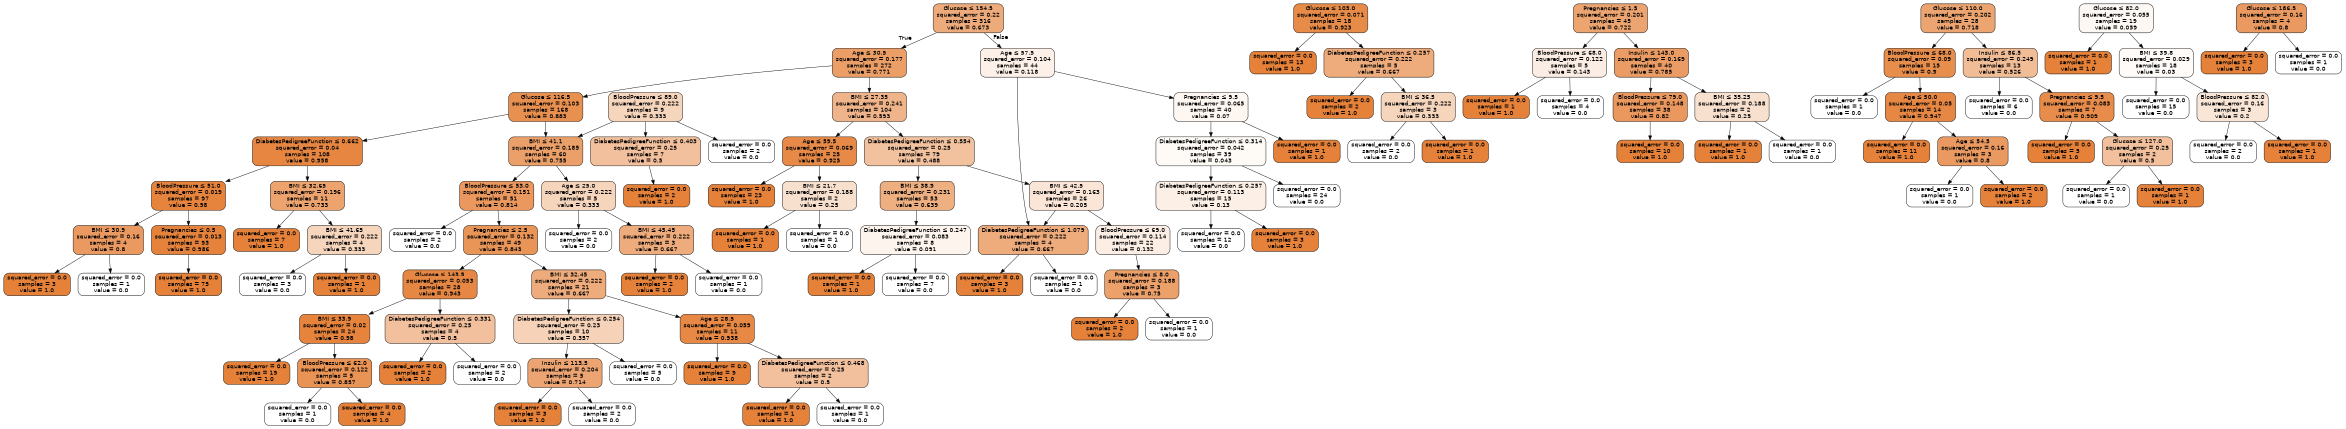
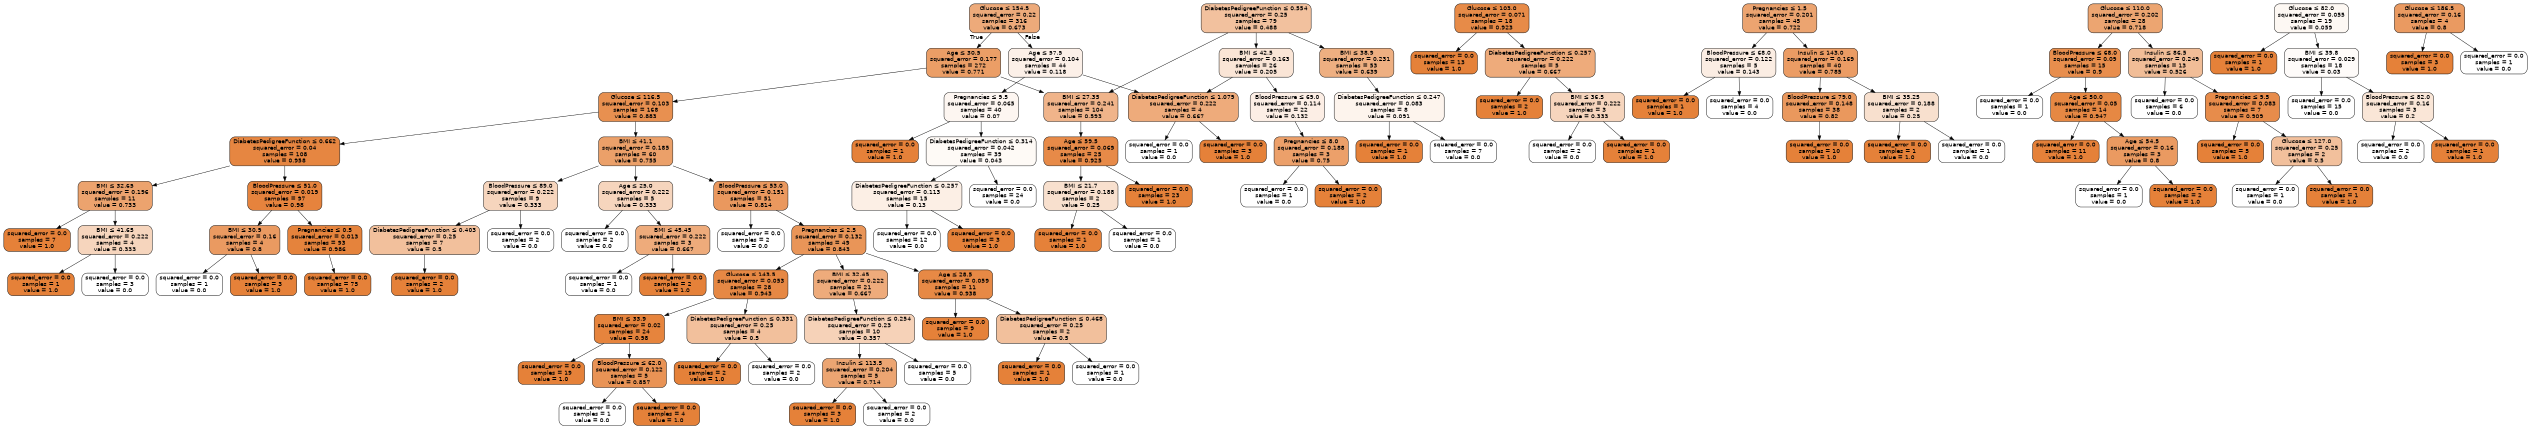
(598, 128) -> (580, 173)
(893, 128) -> (1170, 62)
(641, 306) -> (890, 262)
